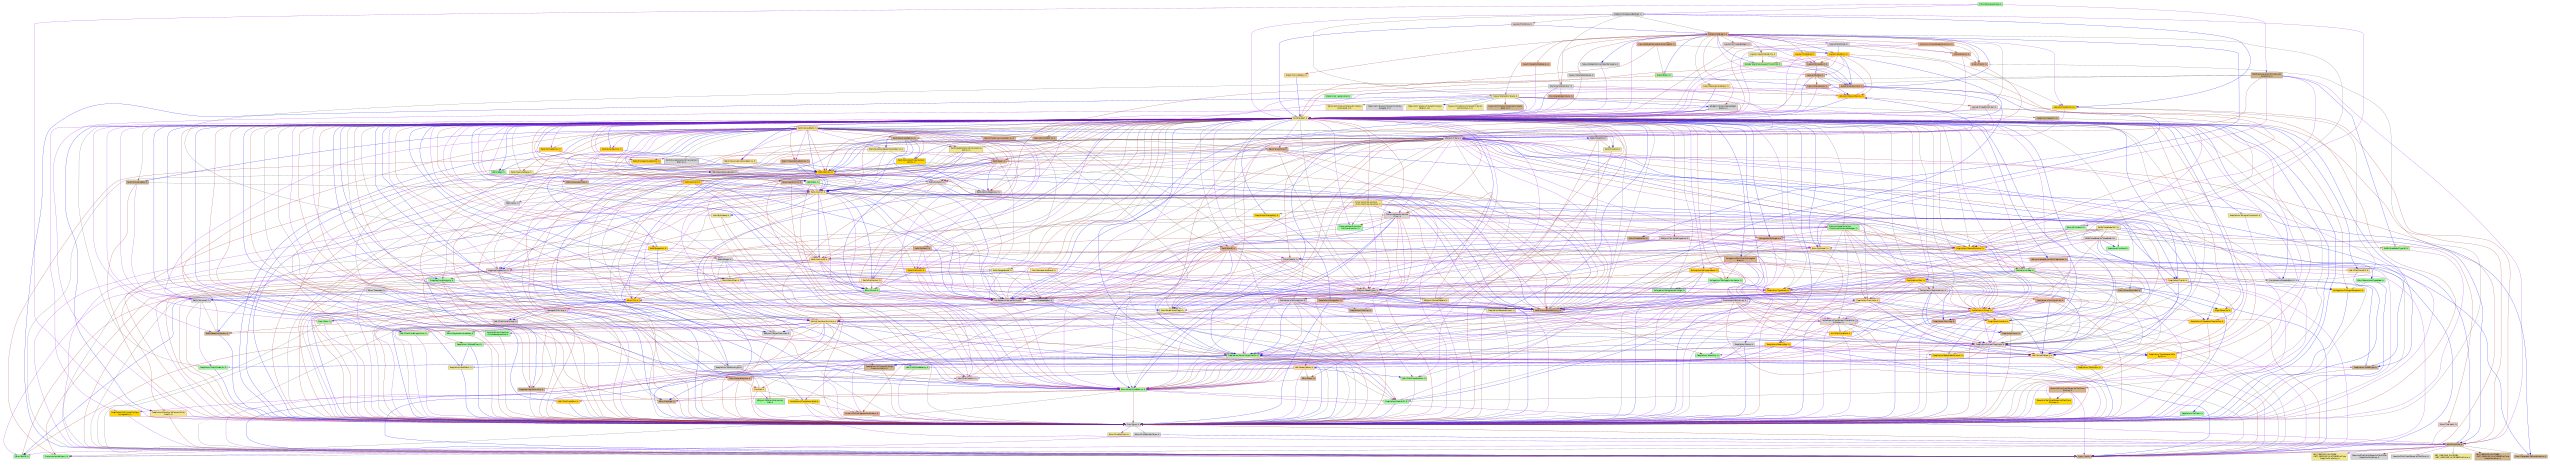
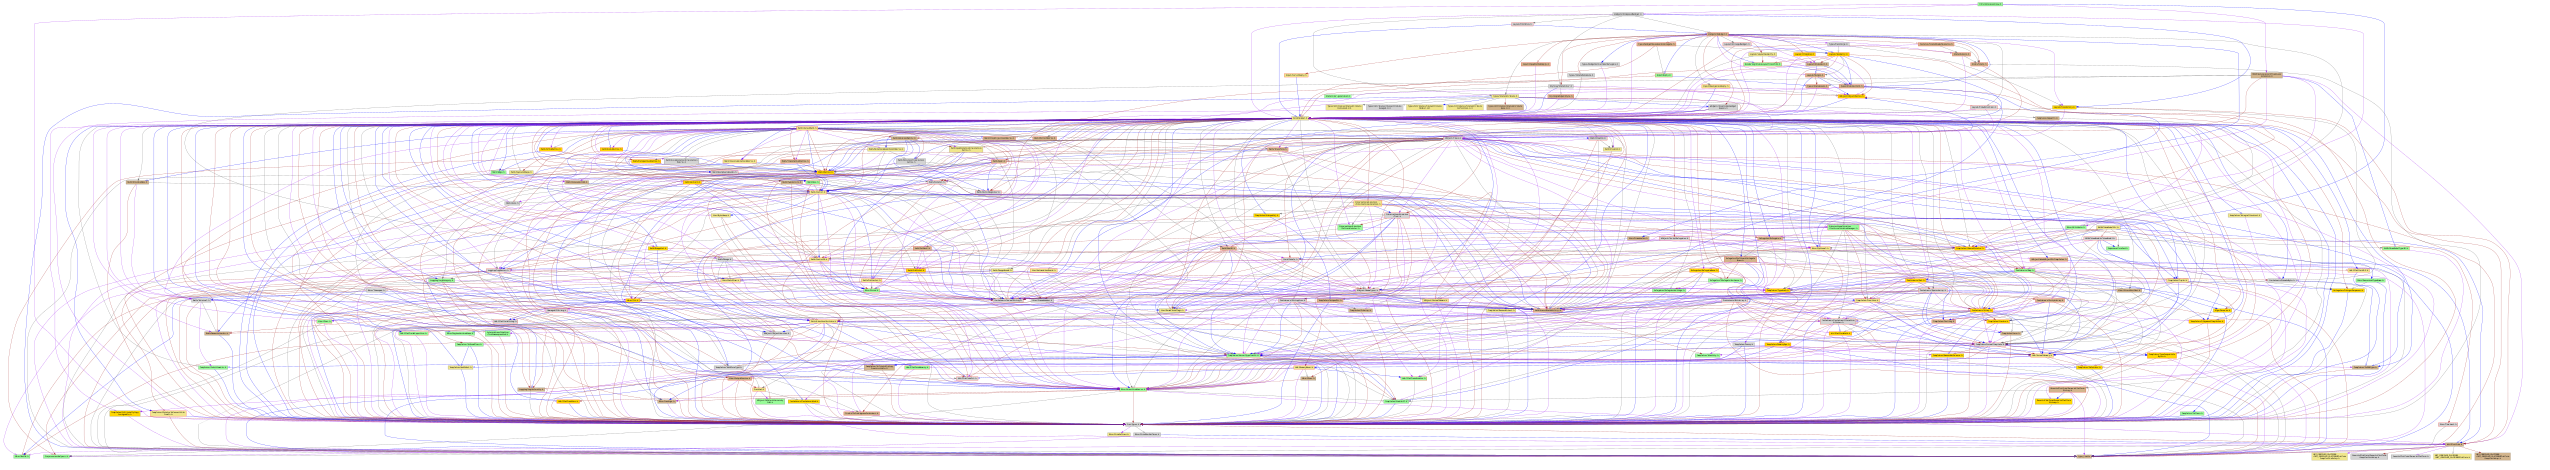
none -> (2384, 33)
(1917, 101) -> (1920, 101)
(911, 161) -> (911, 161)
(1380, 274) -> none
(2347, 436) -> (2347, 436)
(2531, 457) -> none
